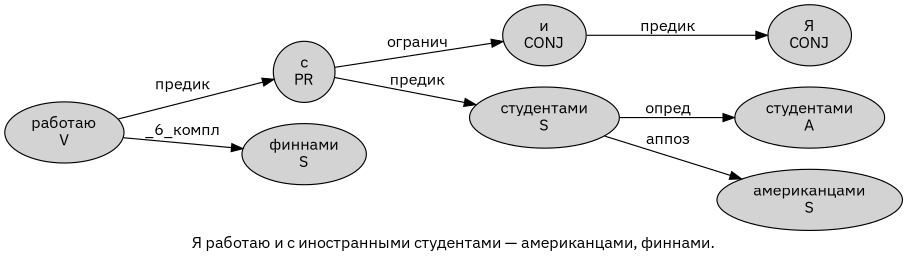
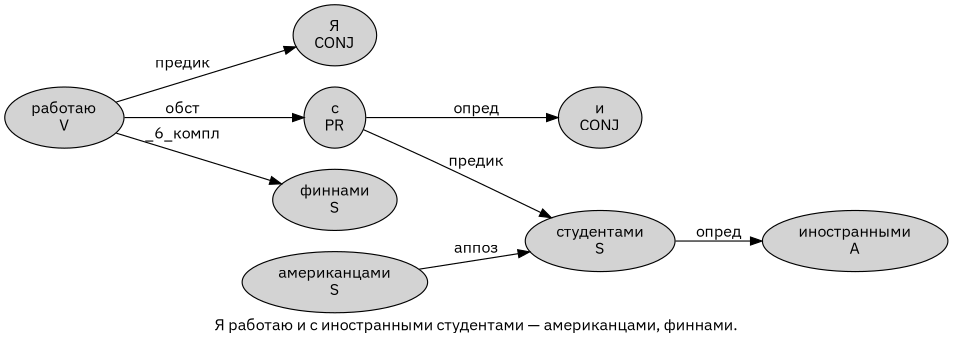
(671, 35) -> (201, 76)
(418, 43) -> (476, 109)
(183, 85) -> (183, 109)
(810, 118) -> (855, 241)
(667, 156) -> (469, 261)
